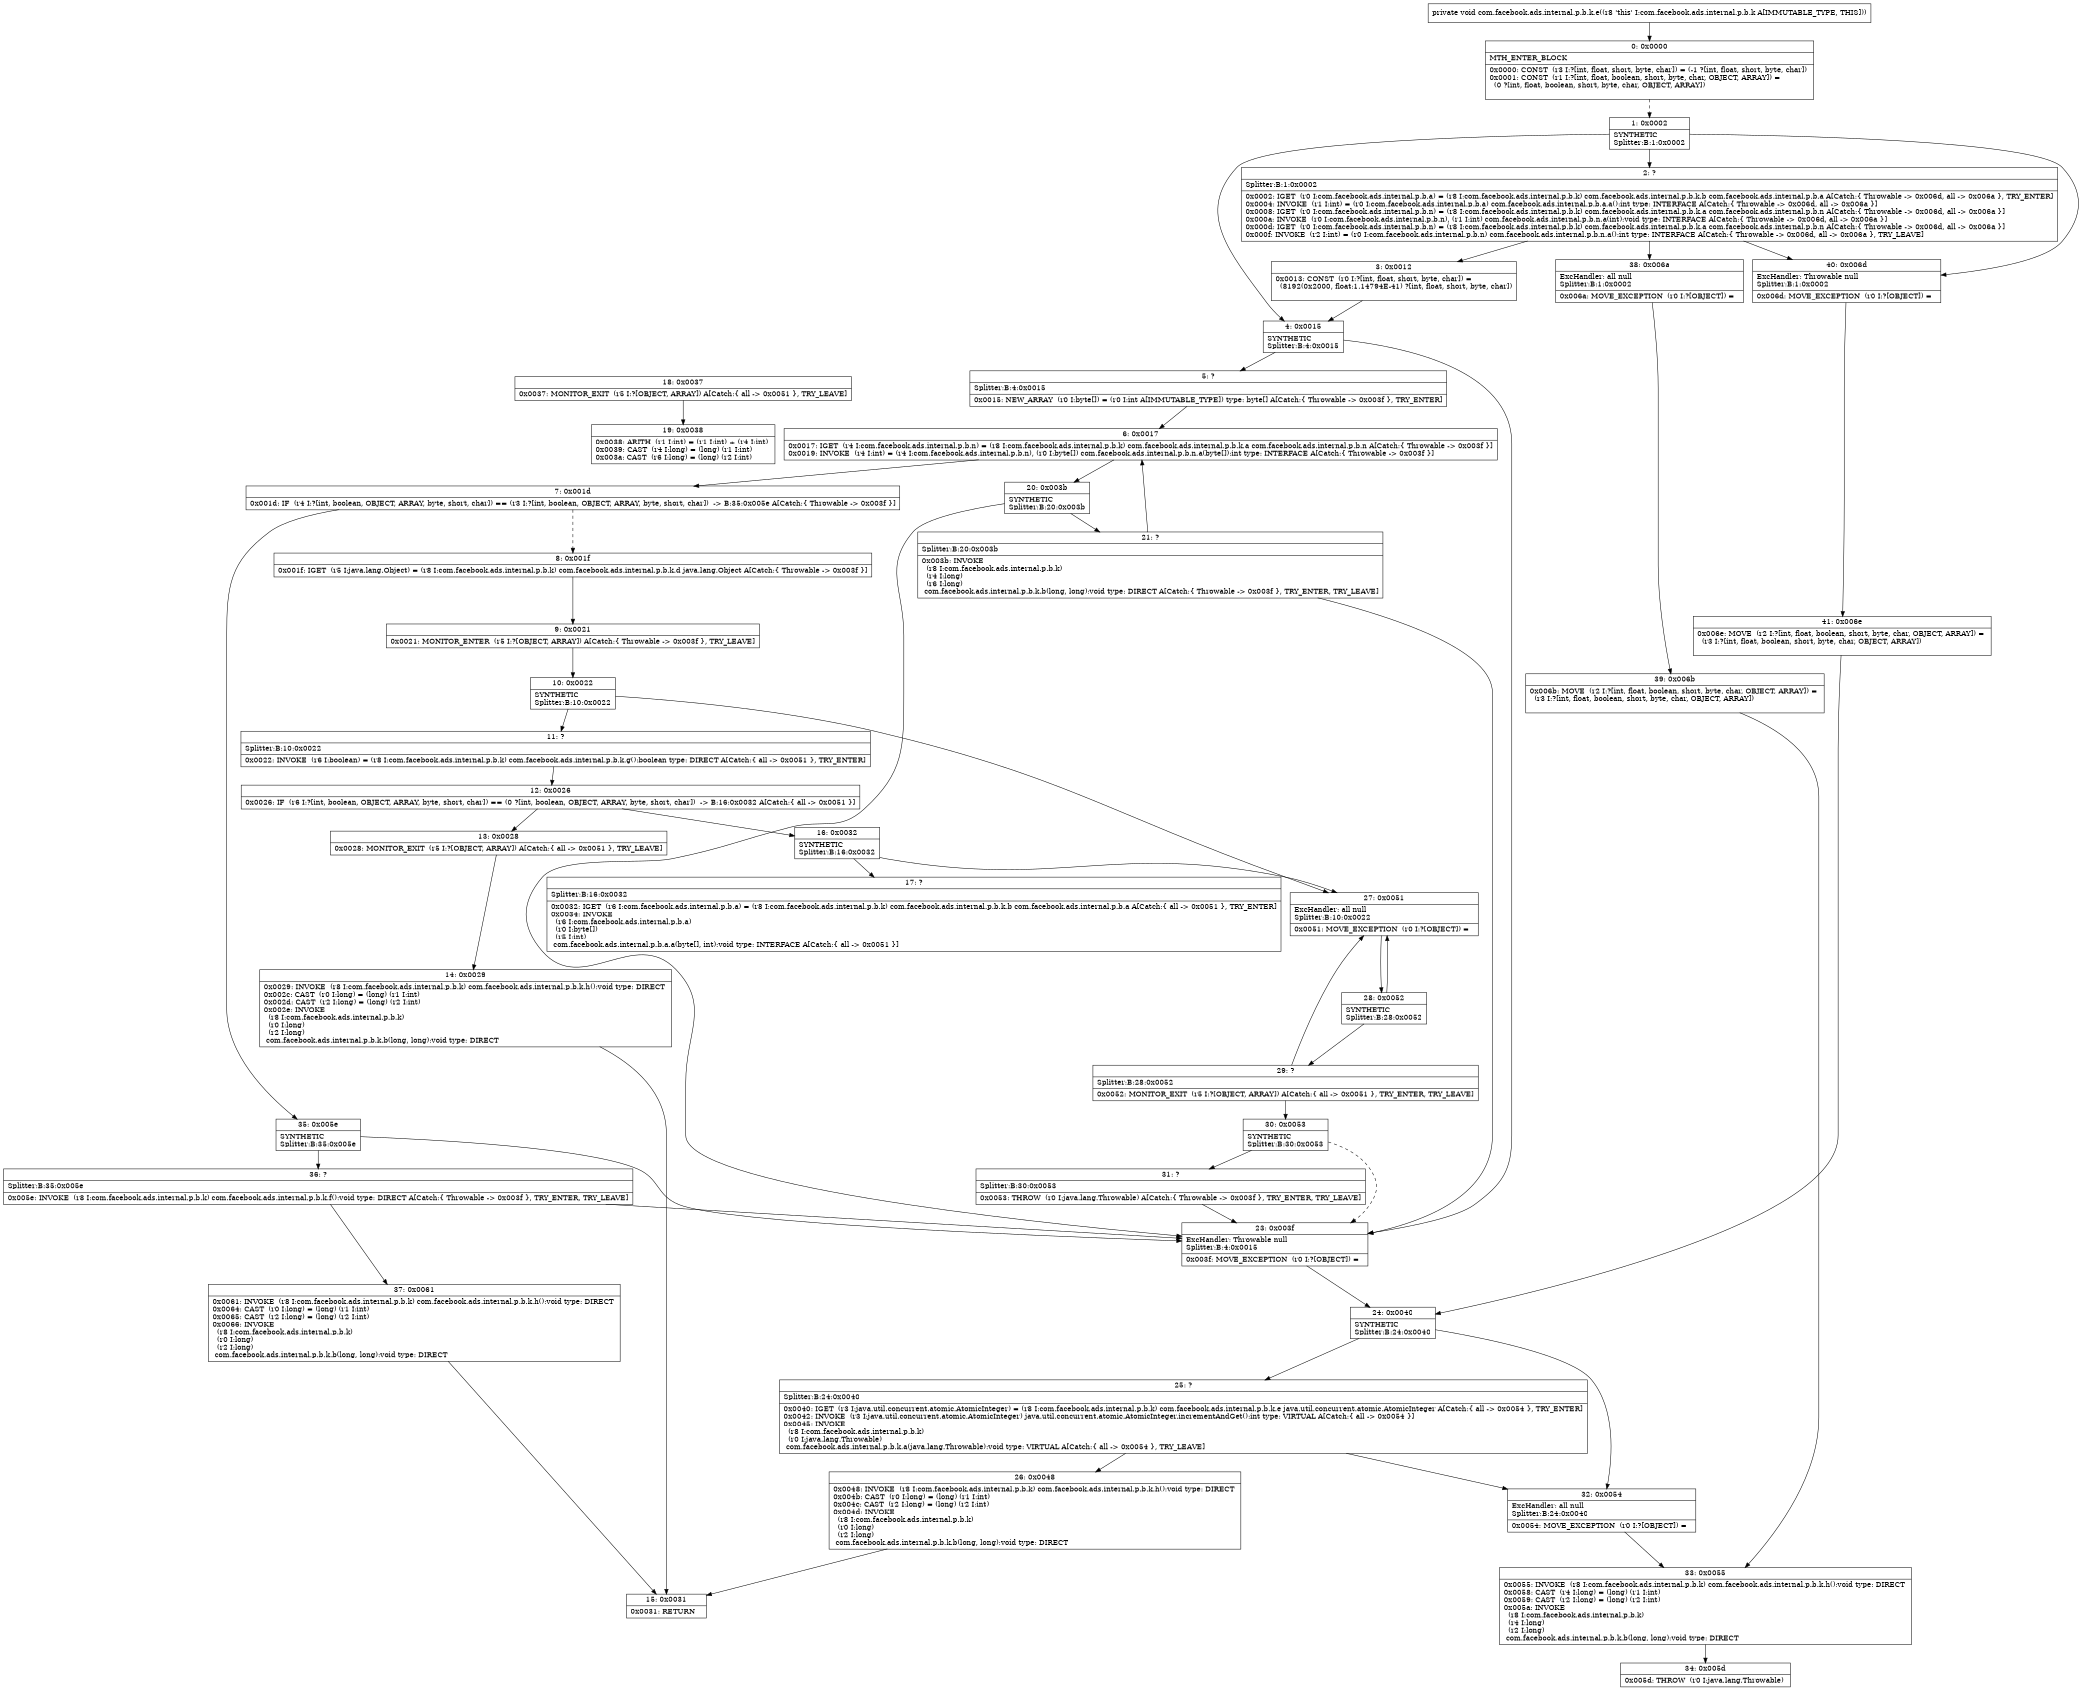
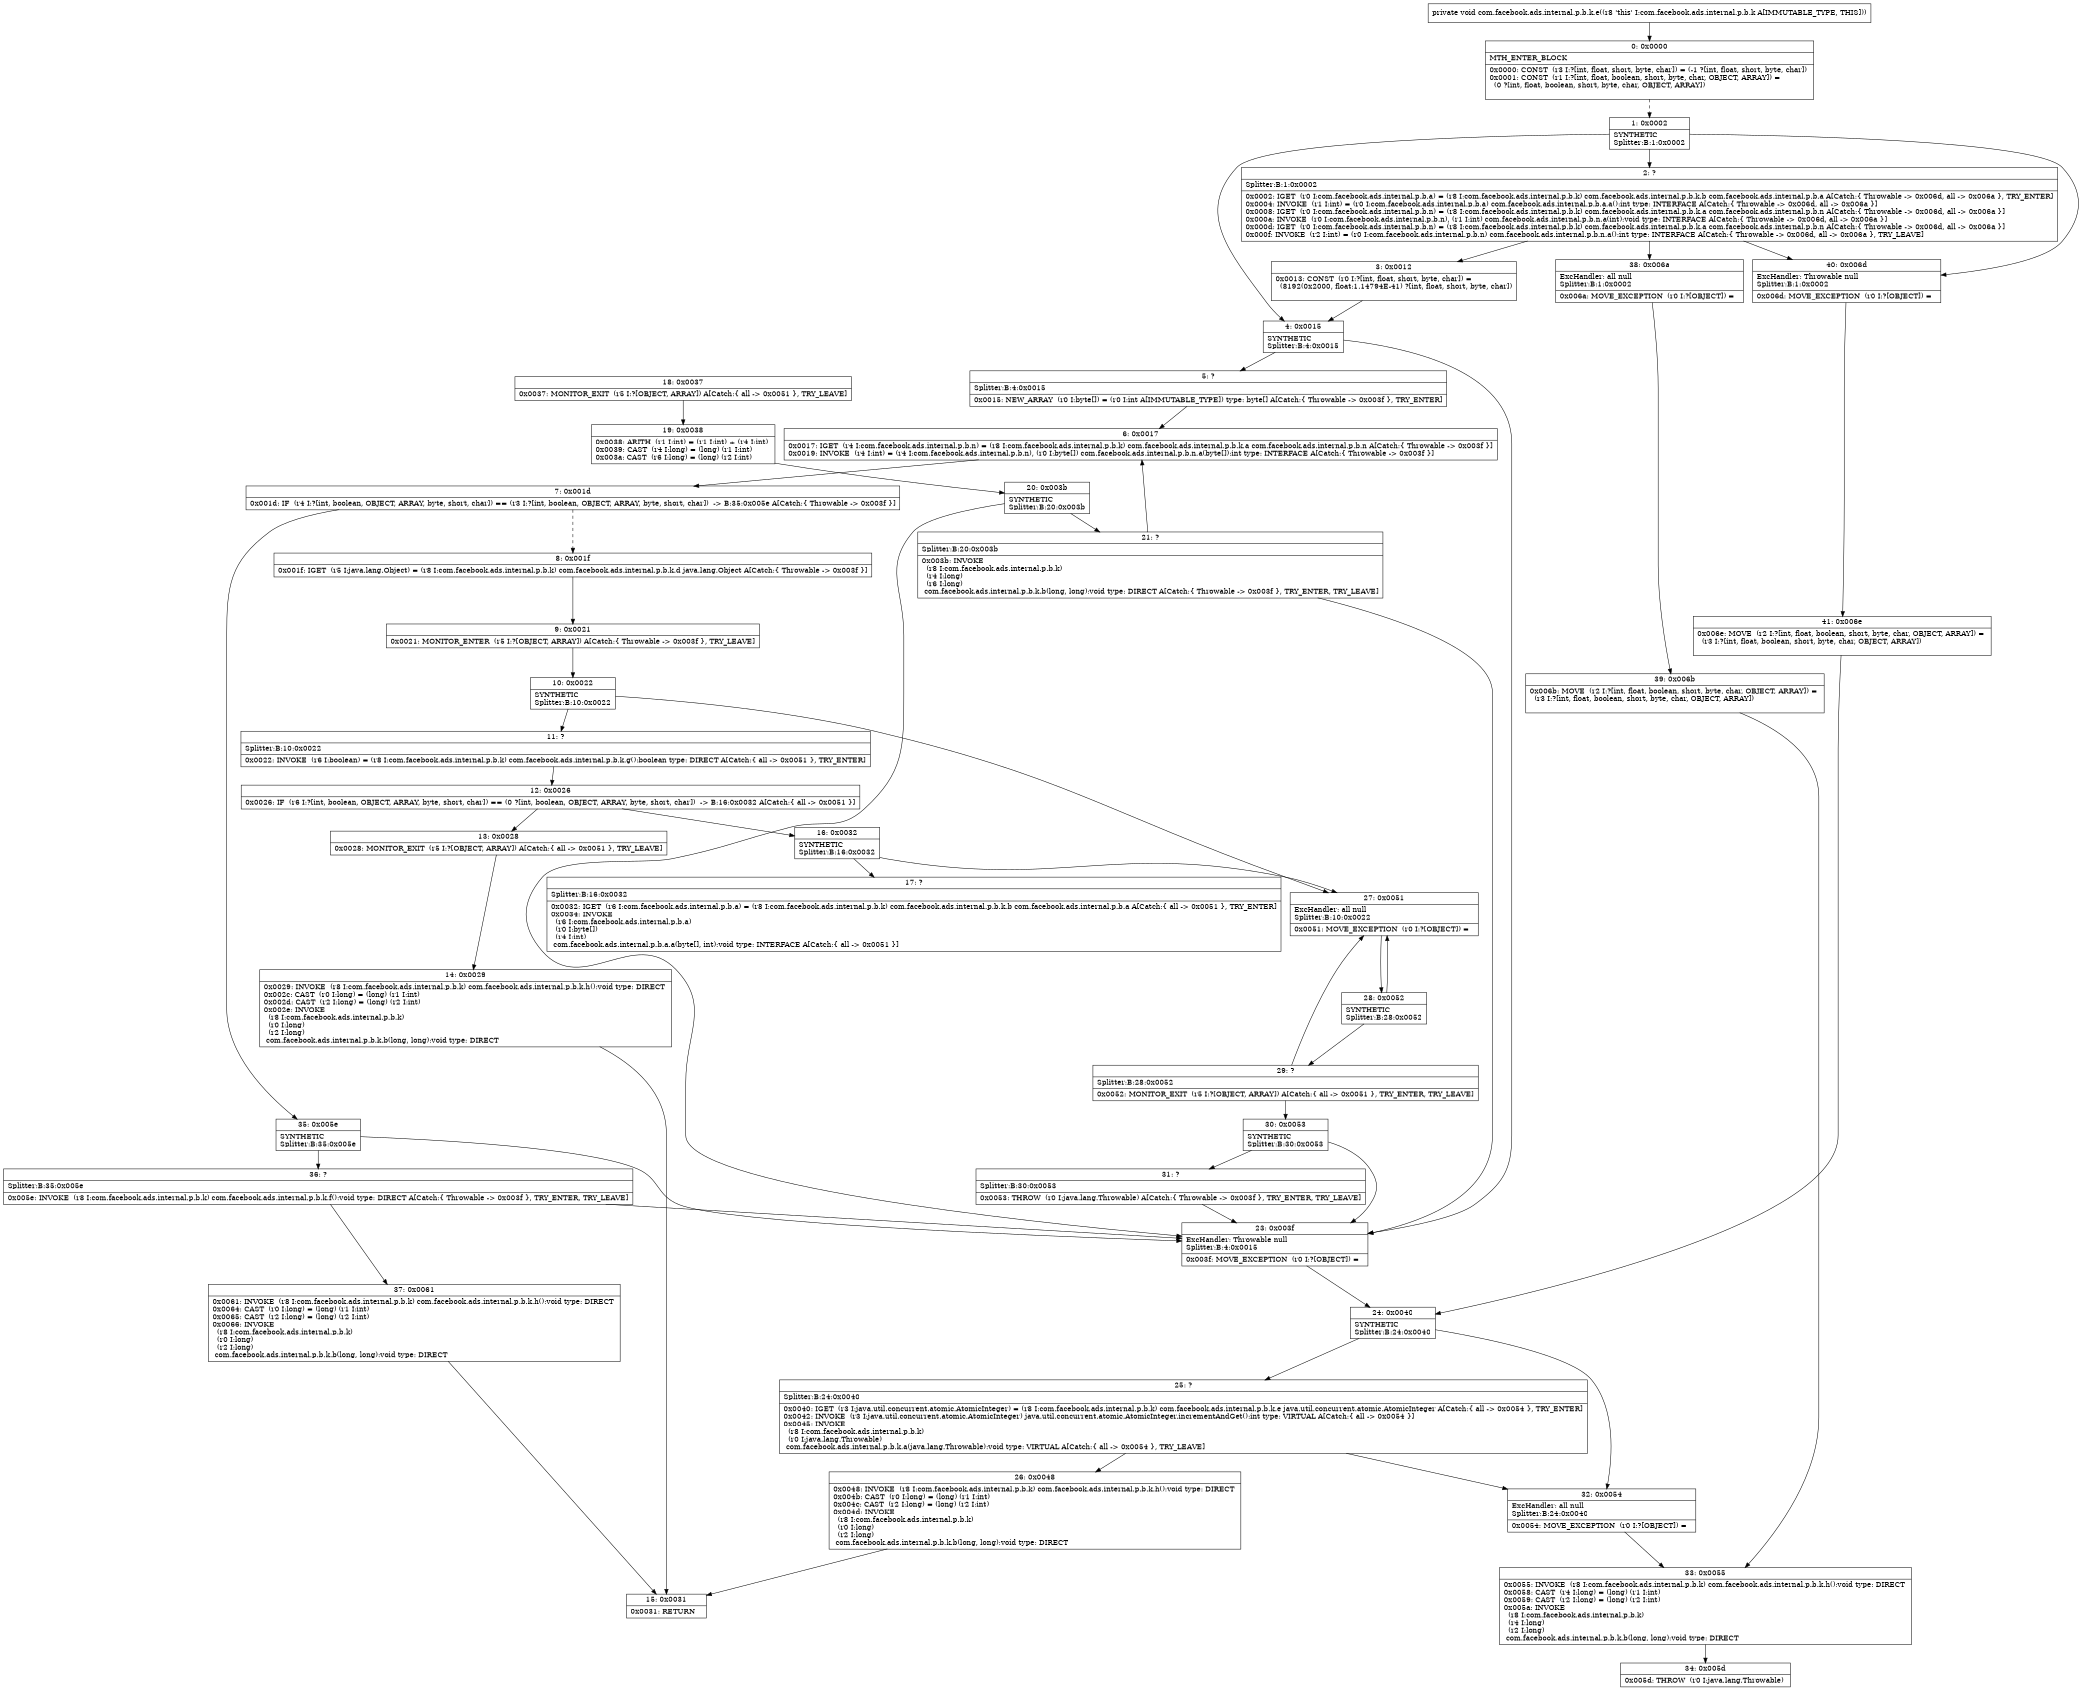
(1096, 470) -> (887, 479)
(569, 937) -> (569, 937)
(1372, 1173) -> (1372, 1173)
